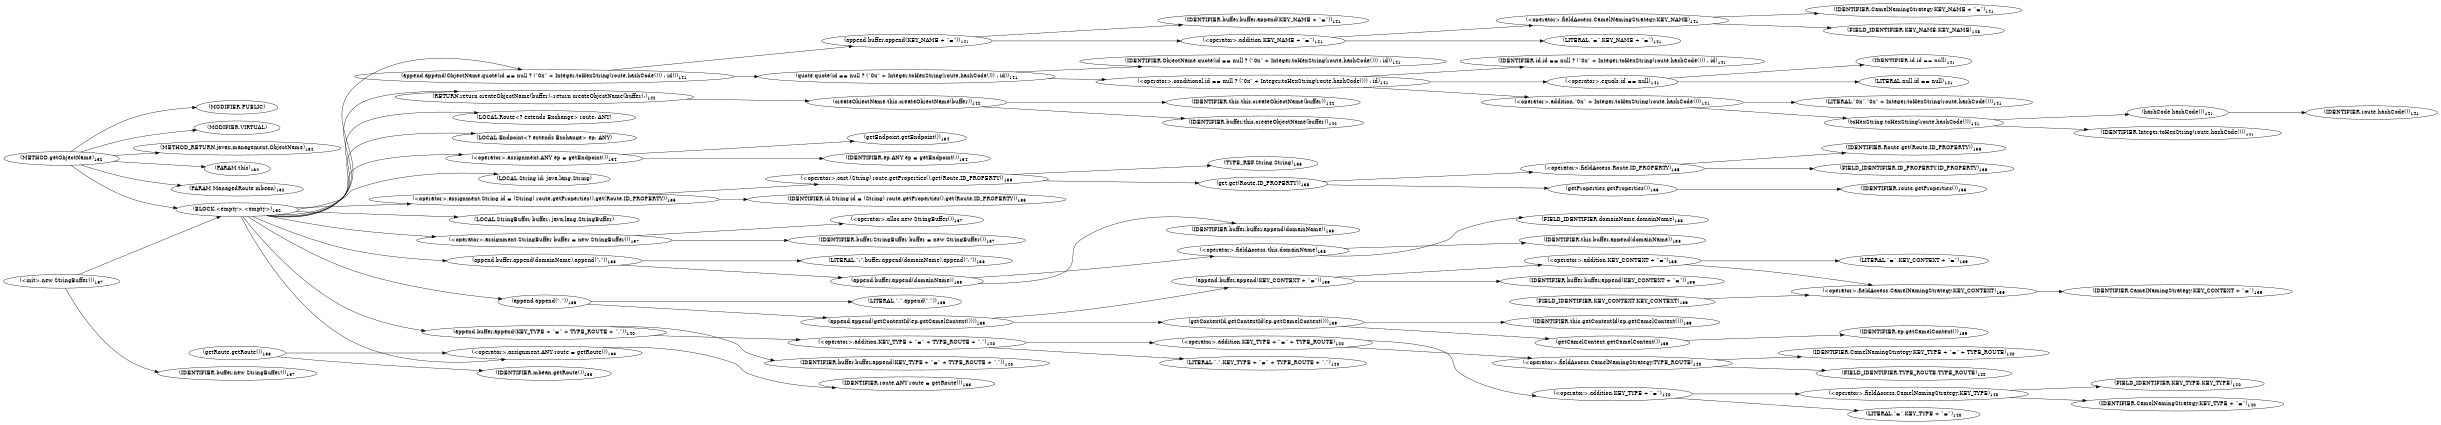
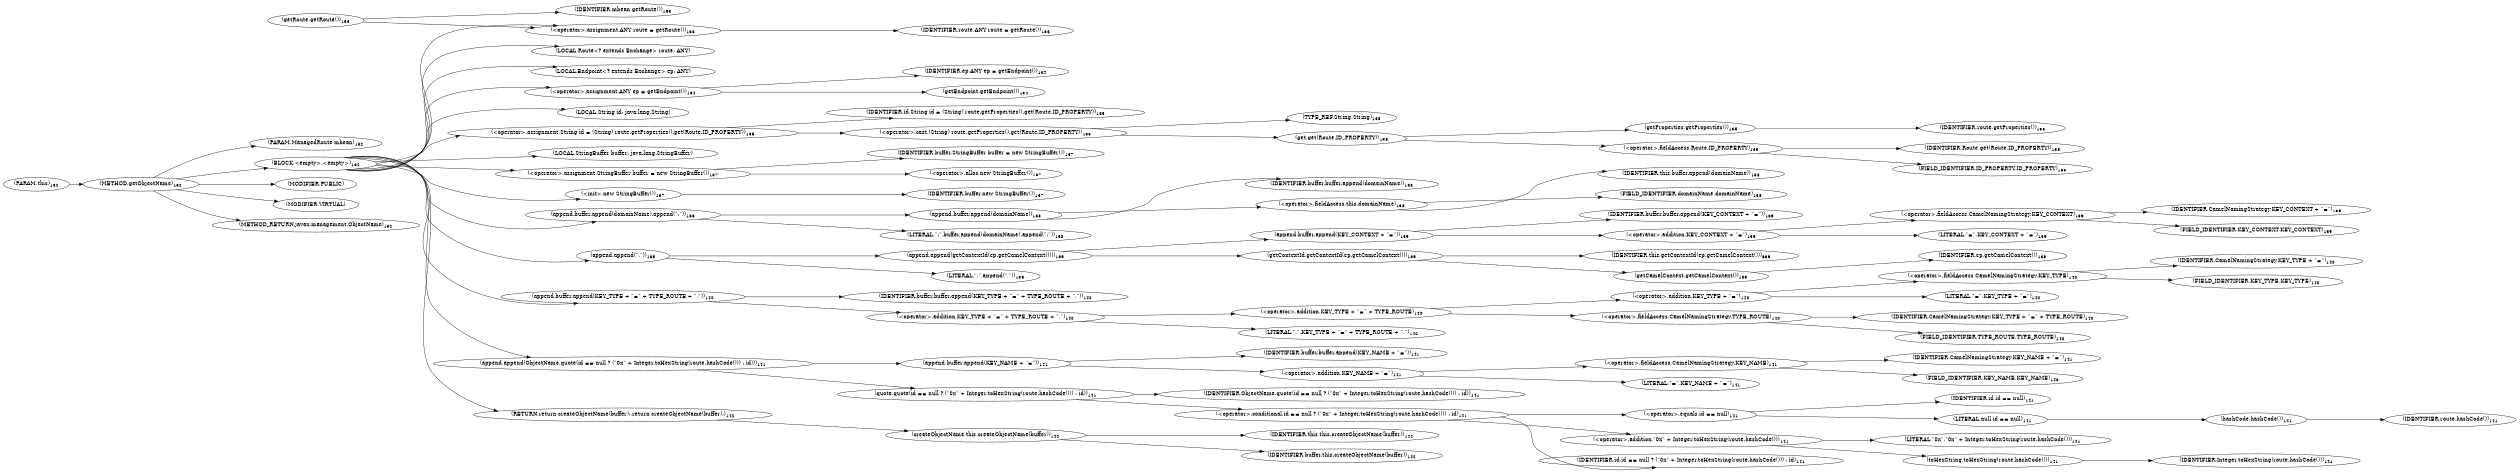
(2060, 117) -> (2125, 420)
(157, 164) -> (74, 184)
(148, 246) -> (474, 195)
(1755, 297) -> (2126, 223)
(1688, 322) -> (1766, 255)
